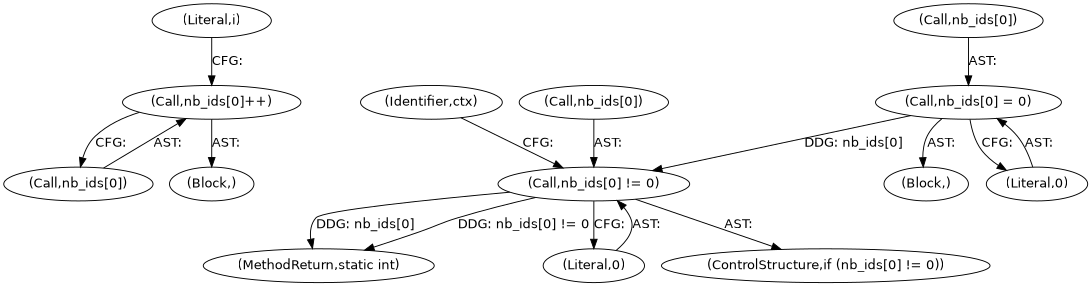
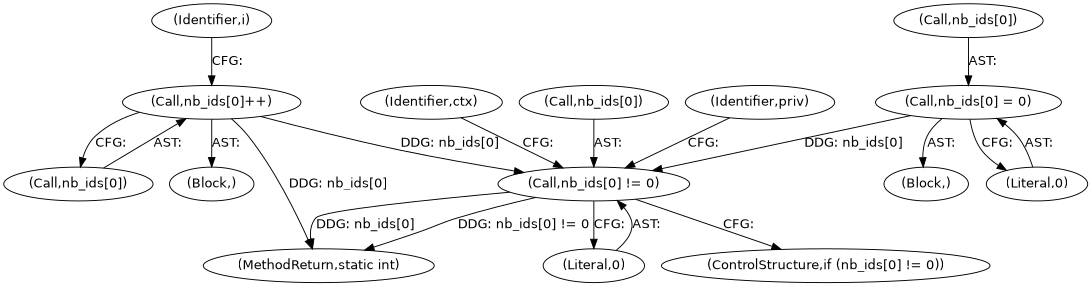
(212, 21) -> (212, 21)
none -> (760, 102)
none -> (387, 147)
none -> (275, 176)
(741, 225) -> (741, 225)
